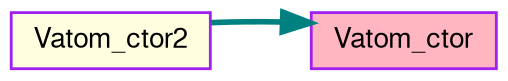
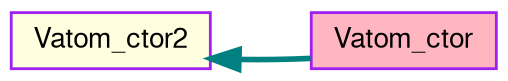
(247, 22) -> (275, 59)
